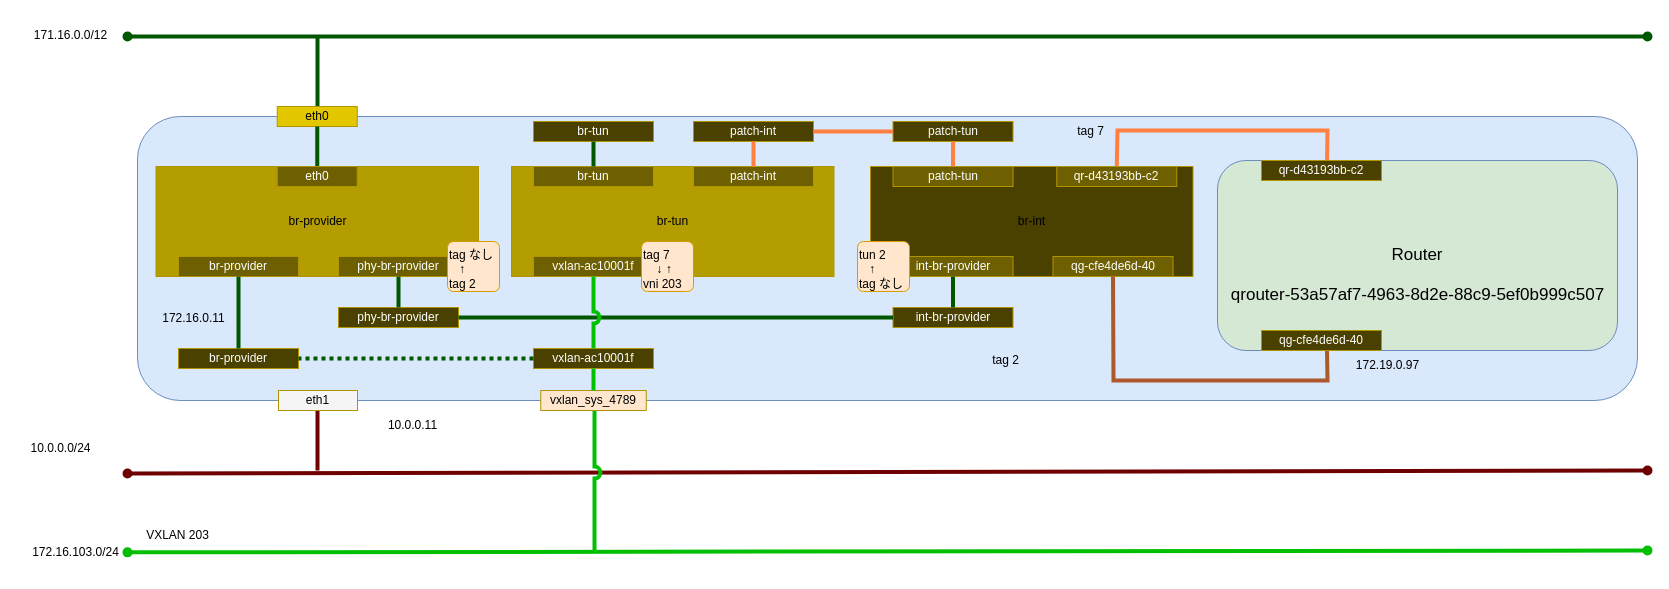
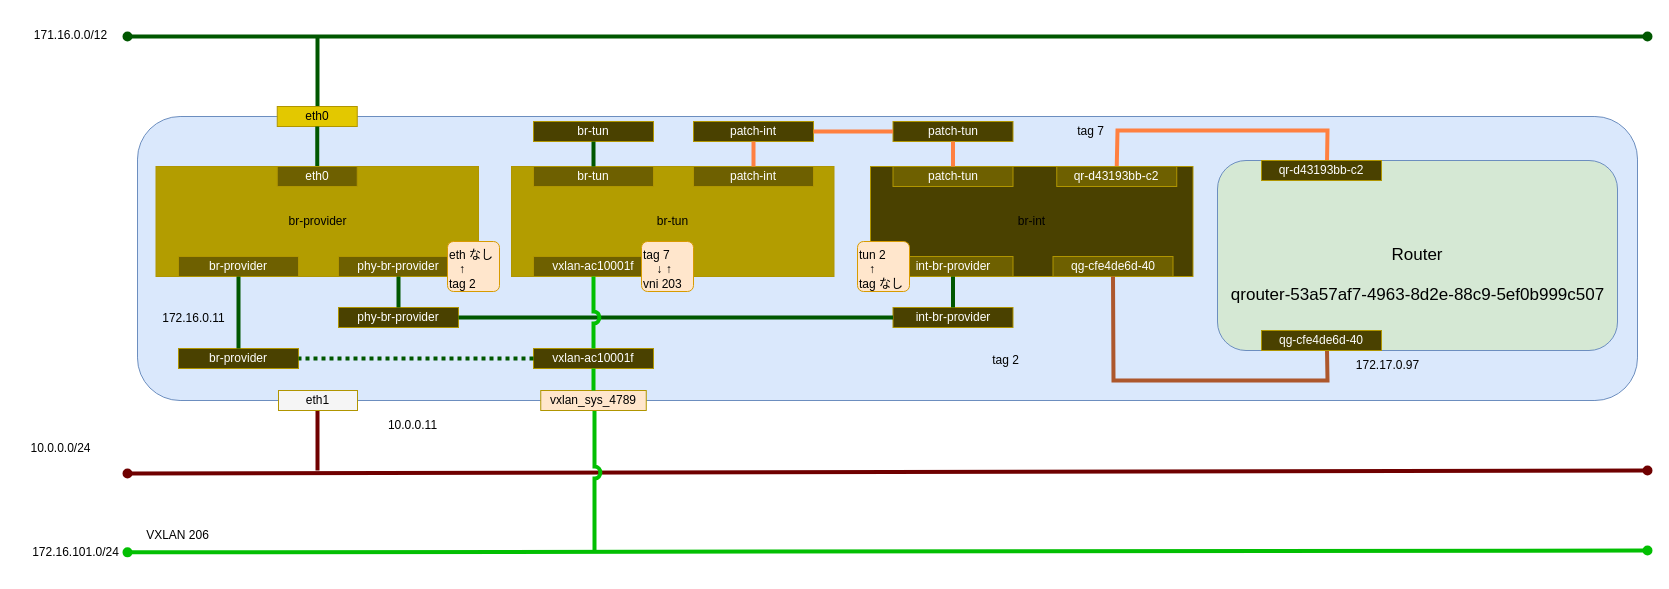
(473, 270) -> (473, 270)
(1388, 366) -> (1388, 366)
(178, 536) -> (178, 536)
(76, 553) -> (76, 553)
